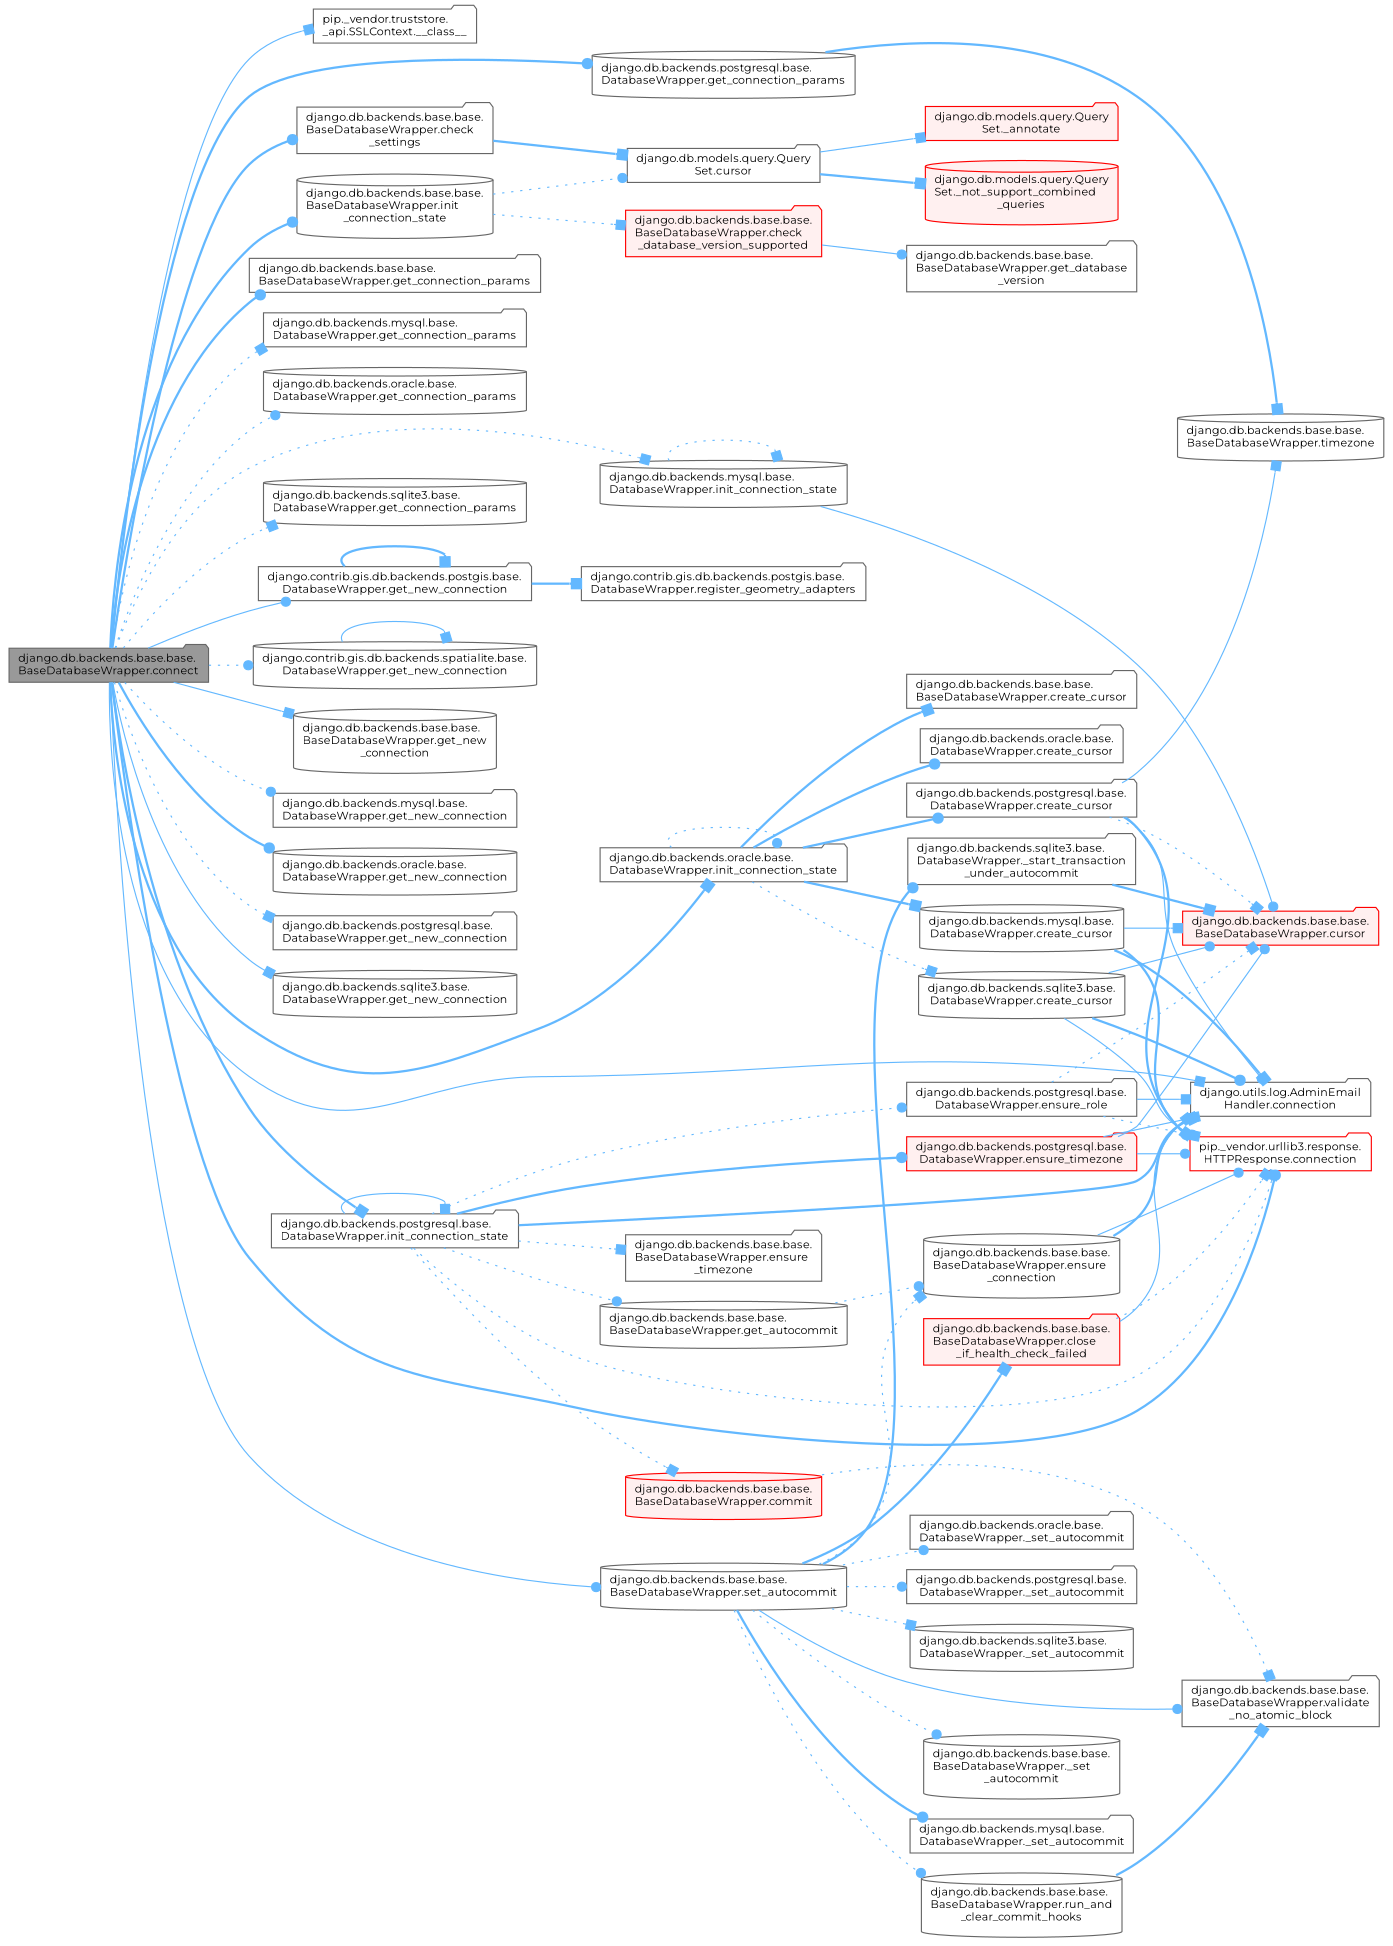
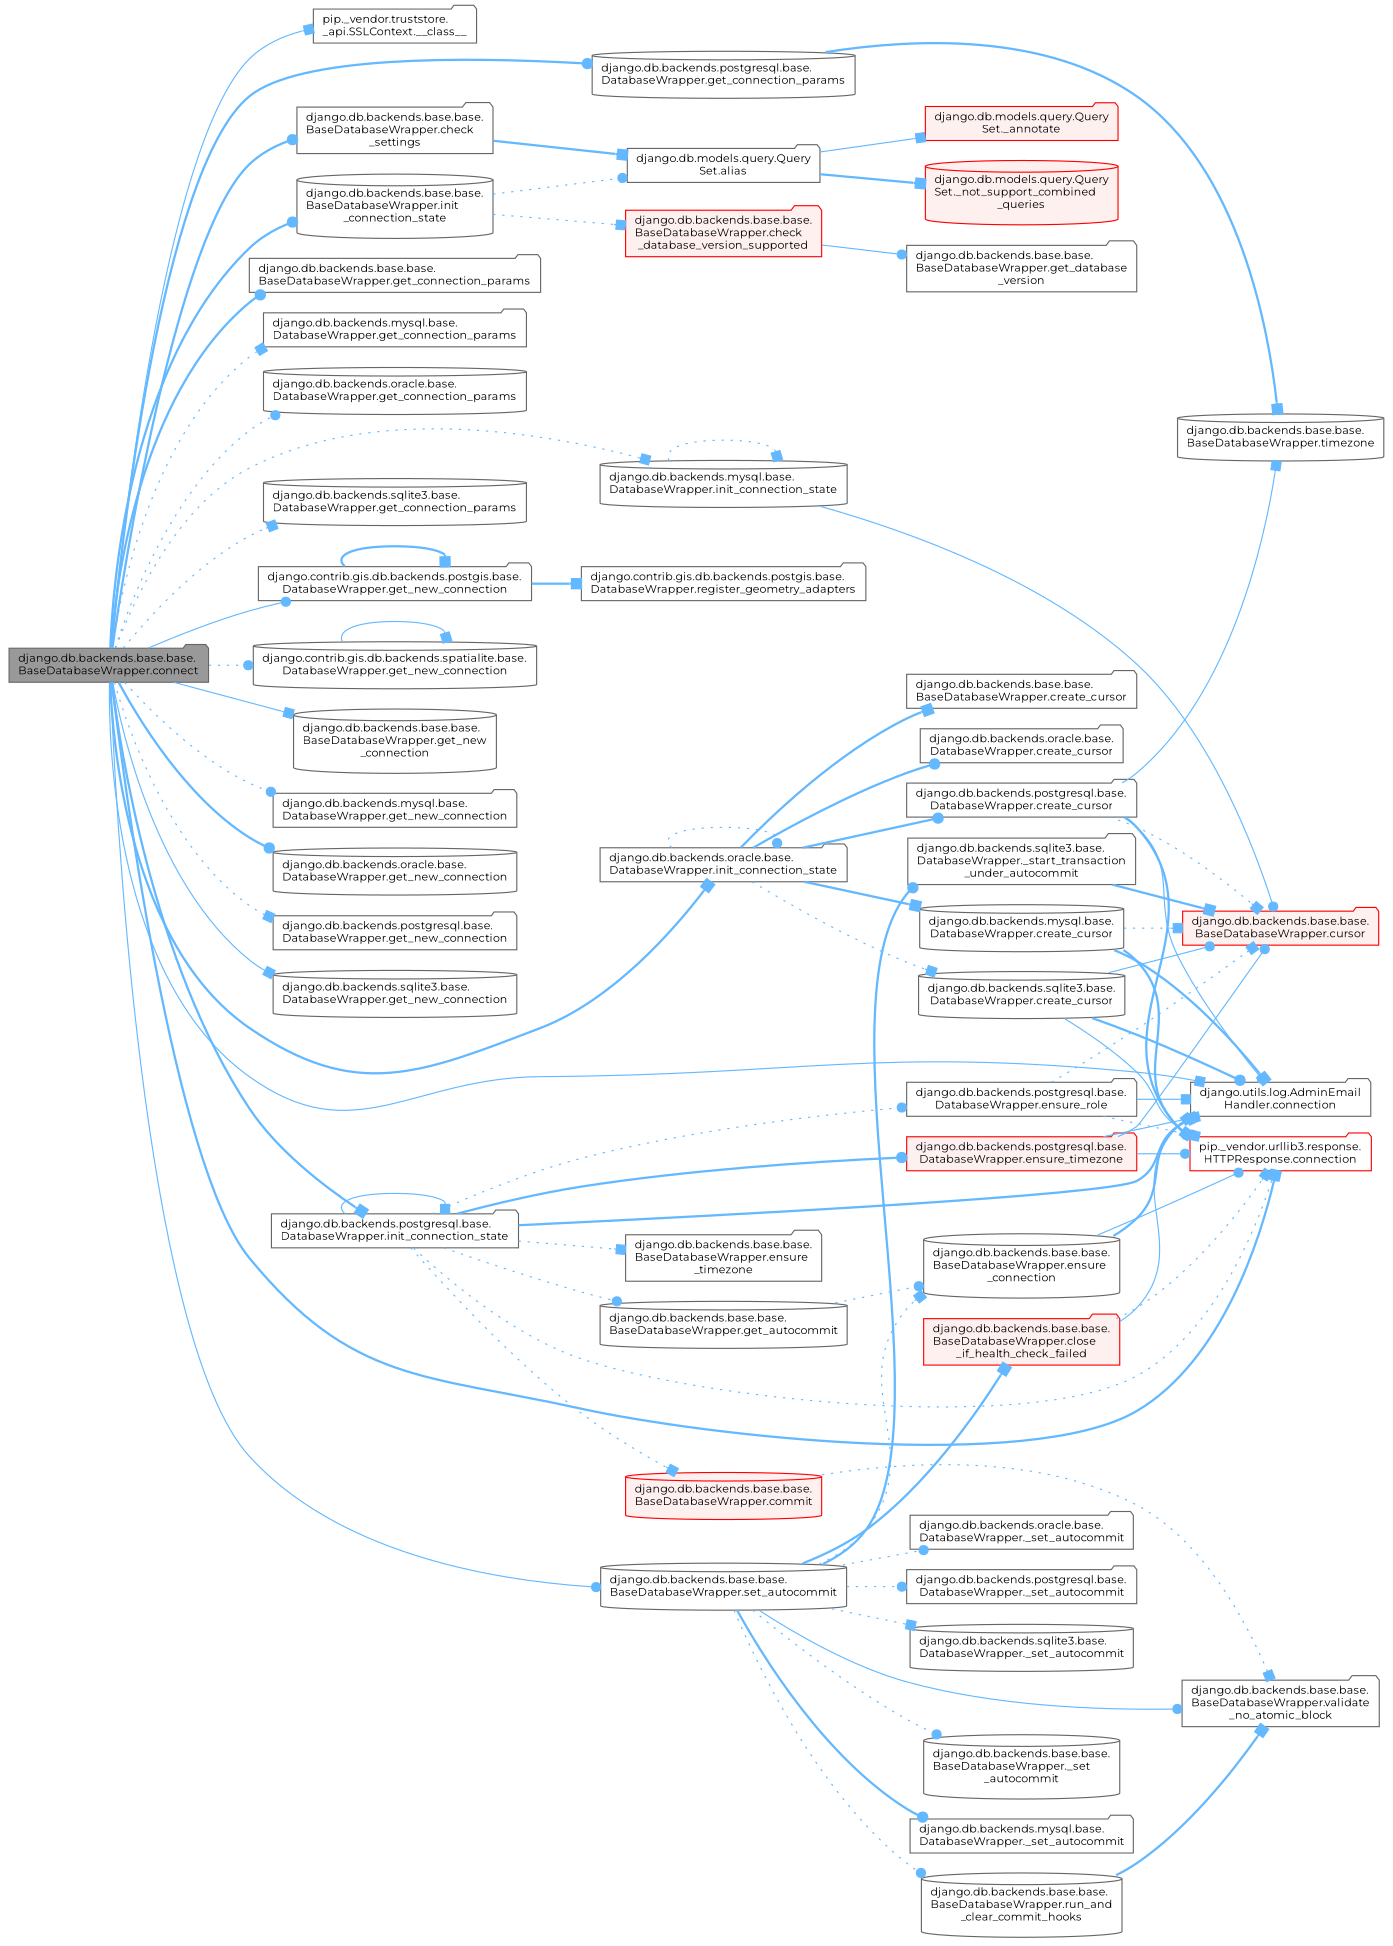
(724, 165) -> (724, 165)
(1147, 928) -> (1147, 928)
(516, 1396) -> (515, 1395)
